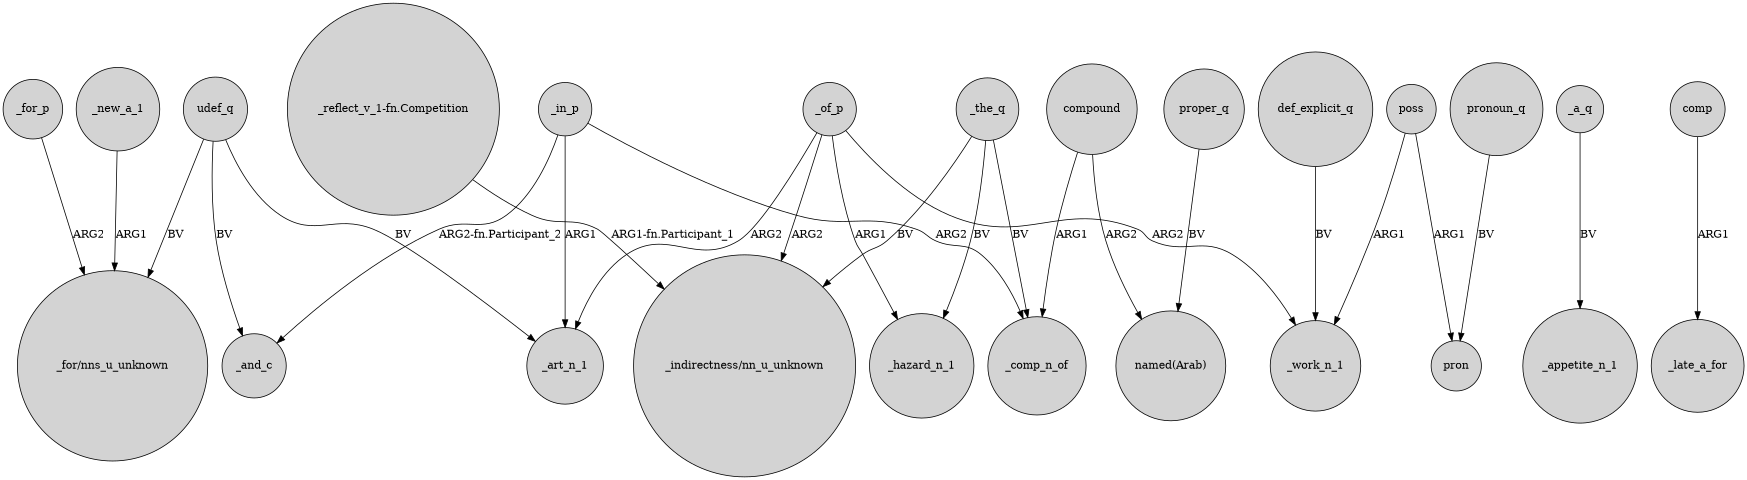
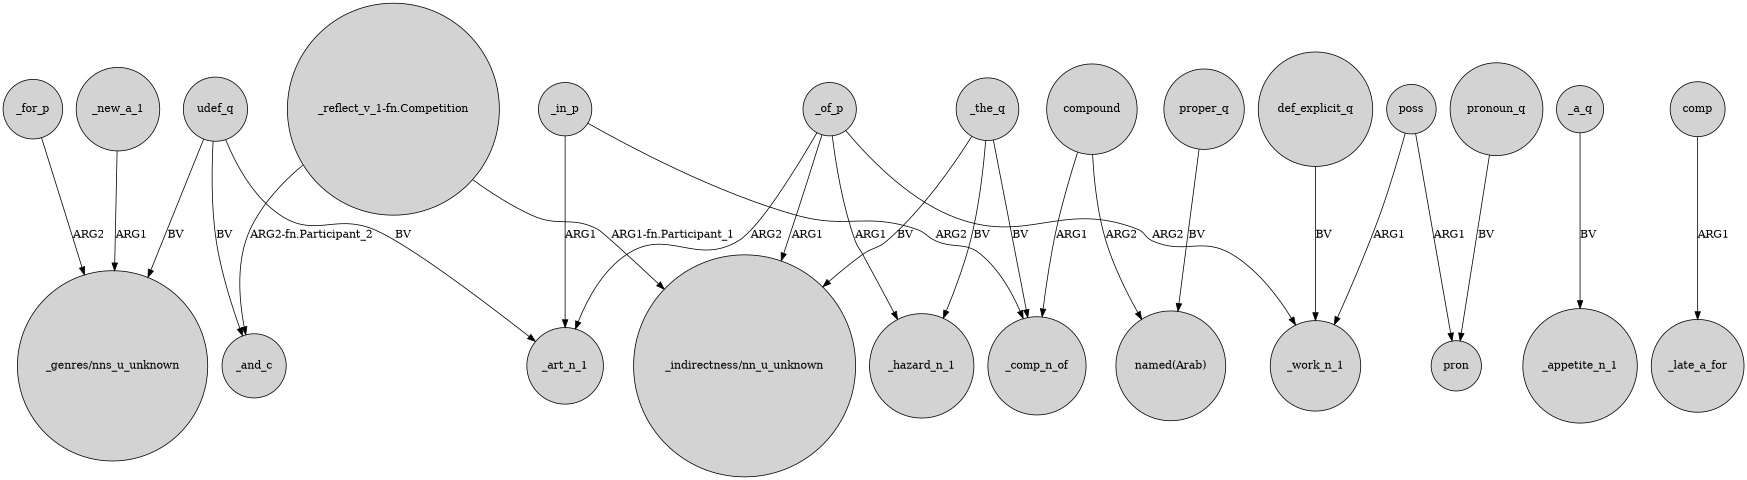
(428, 234) -> (247, 237)
(808, 235) -> (808, 235)
(113, 366) -> (113, 366)
